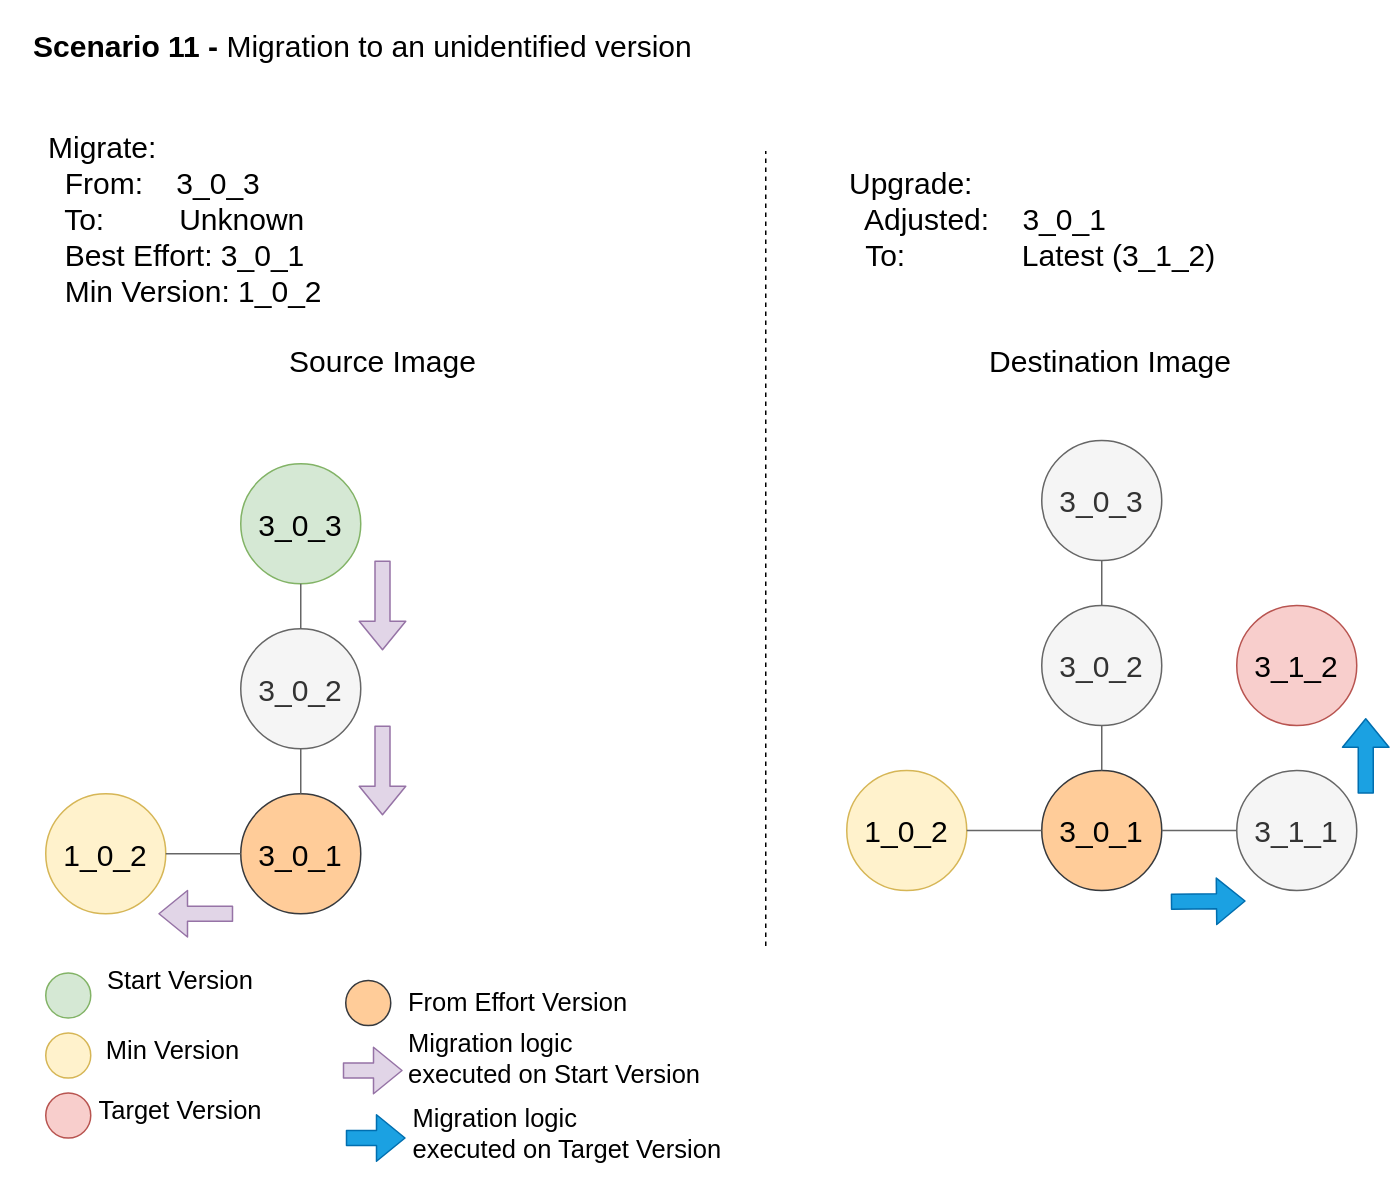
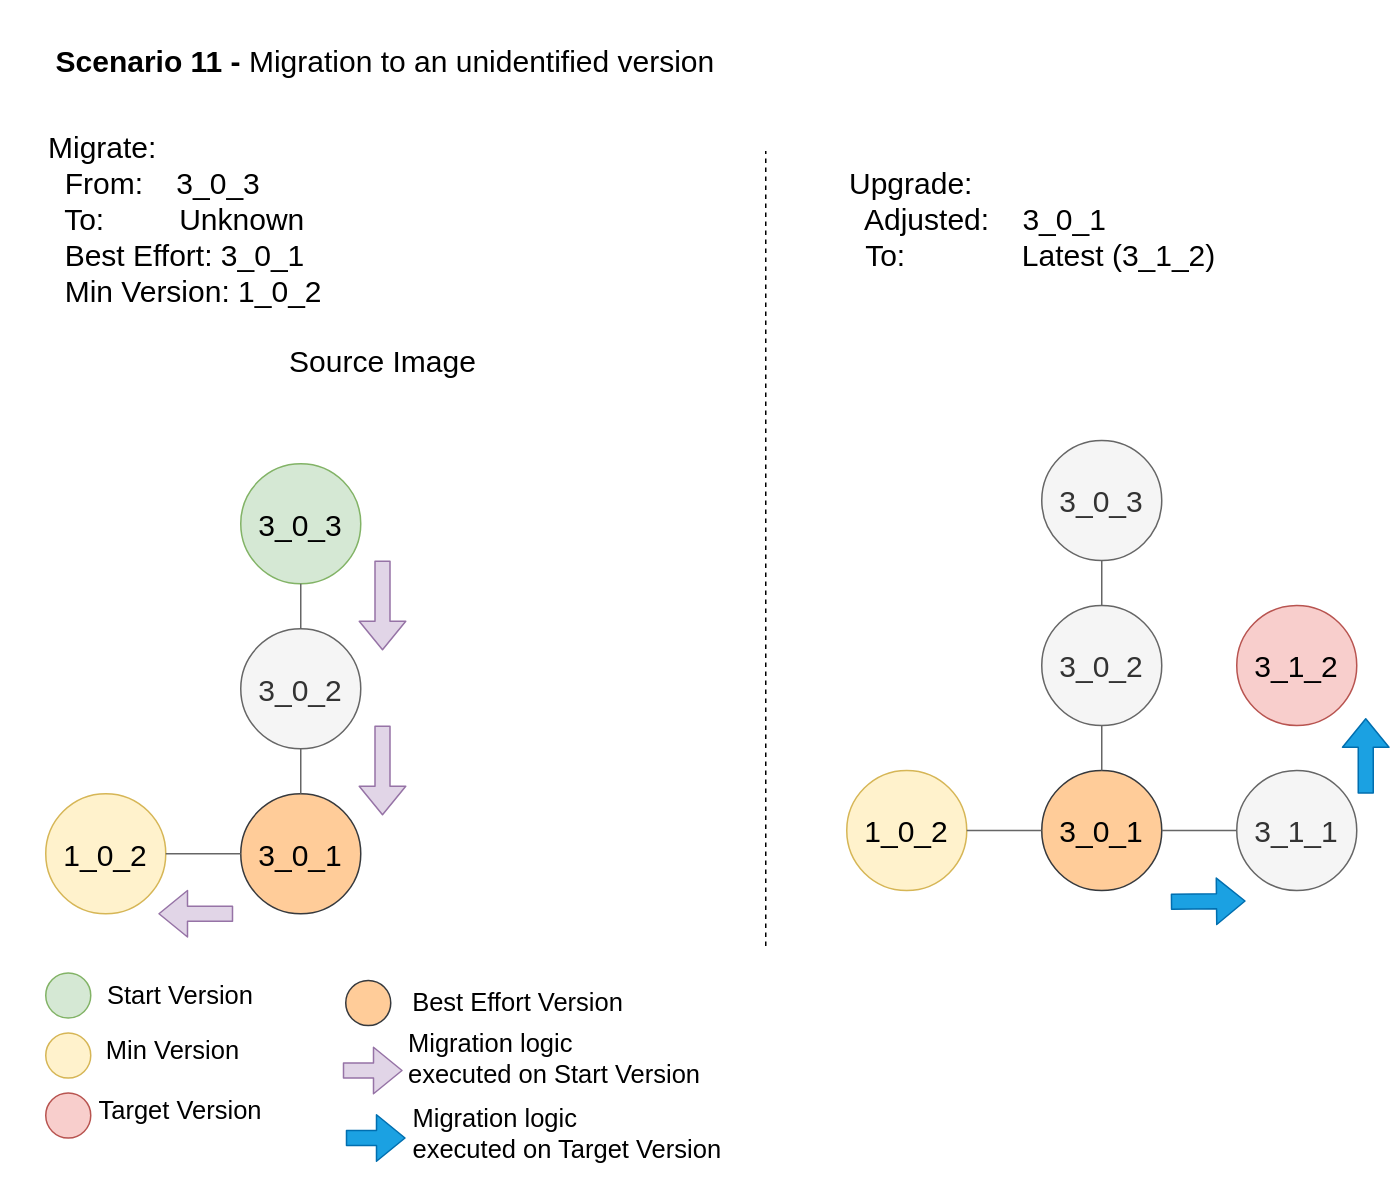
(646, 46) -> (668, 61)
(1111, 361) -> none
(181, 981) -> (181, 996)
(518, 1004) -> (518, 1004)
